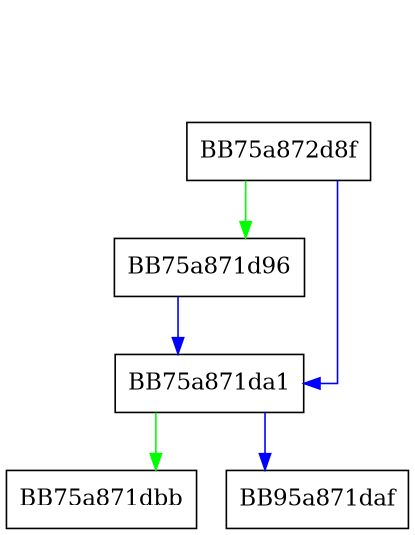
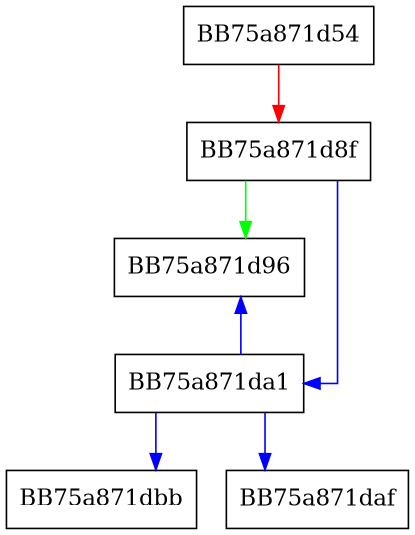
none -> (279, 35)
(279, 151) -> (279, 151)
(178, 317) -> (241, 334)
(156, 433) -> (156, 433)
(317, 499) -> (317, 499)
